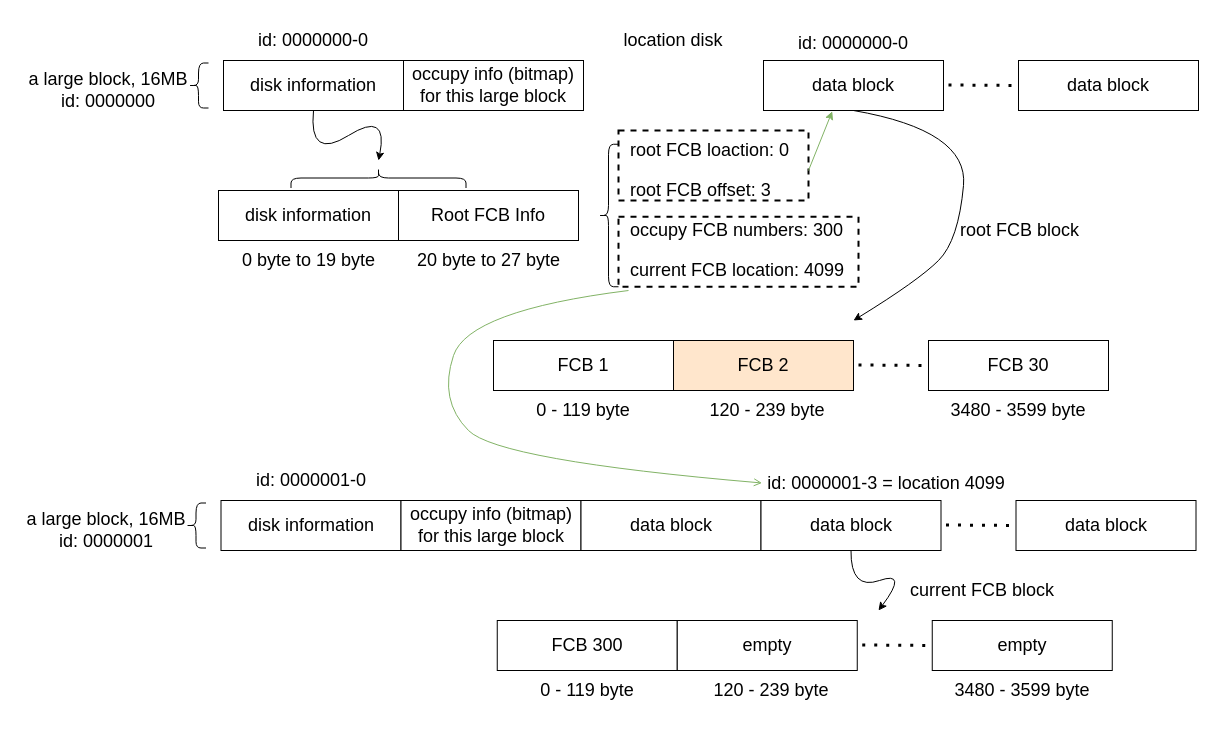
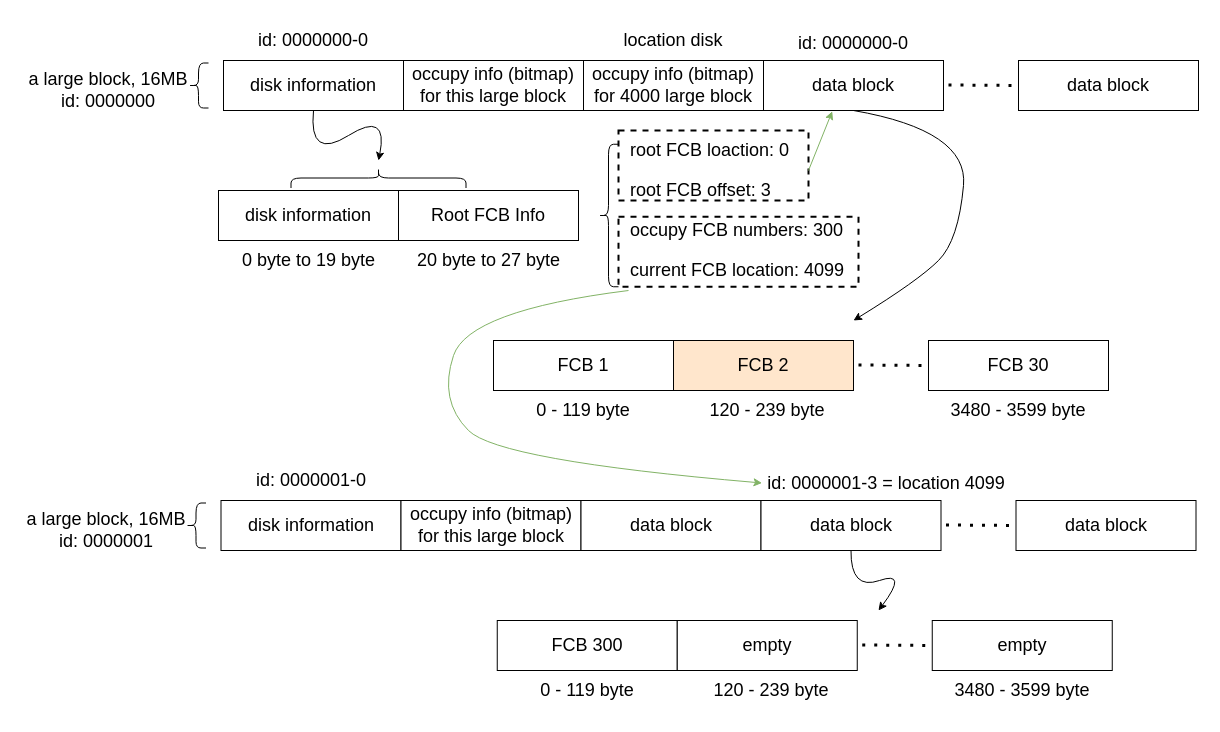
none -> (674, 86)
(1040, 231) -> none
(755, 482) -> (754, 482)
(990, 591) -> none
